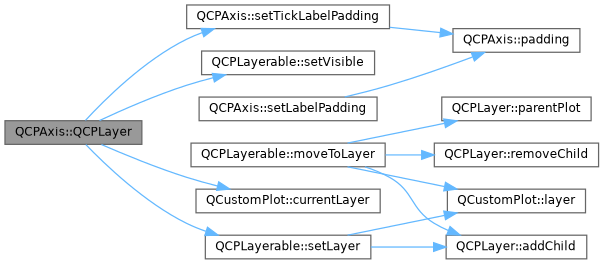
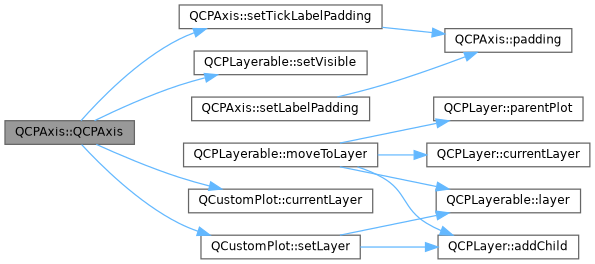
(73, 133) -> (70, 133)
(516, 155) -> (508, 155)
(516, 201) -> (508, 201)
(288, 247) -> (281, 247)
